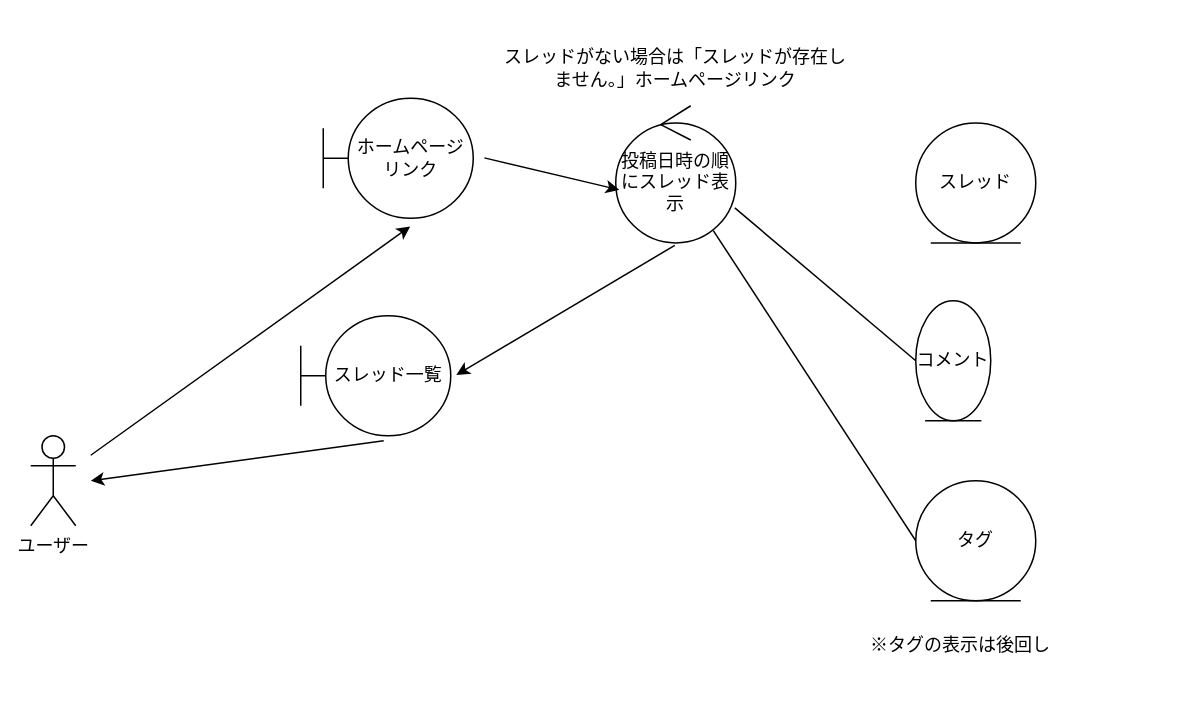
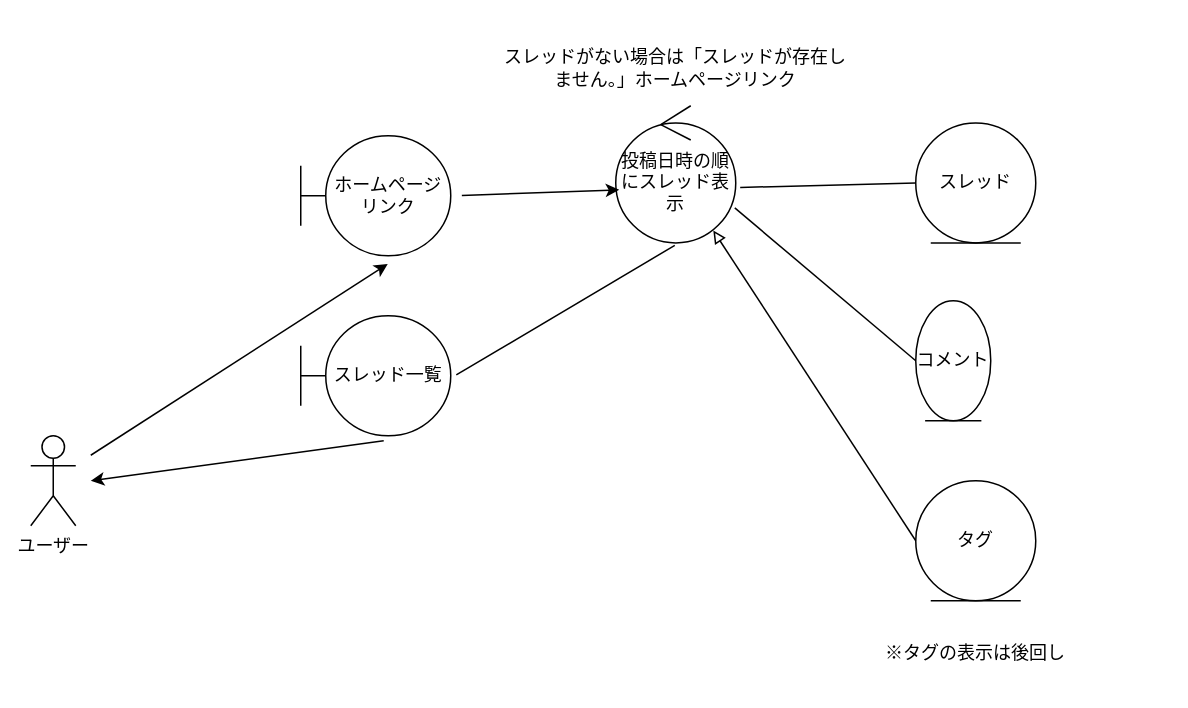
(398, 158) -> (376, 196)
none -> (828, 185)
(717, 236) -> (721, 242)
(466, 369) -> (463, 371)
(961, 646) -> (976, 653)
